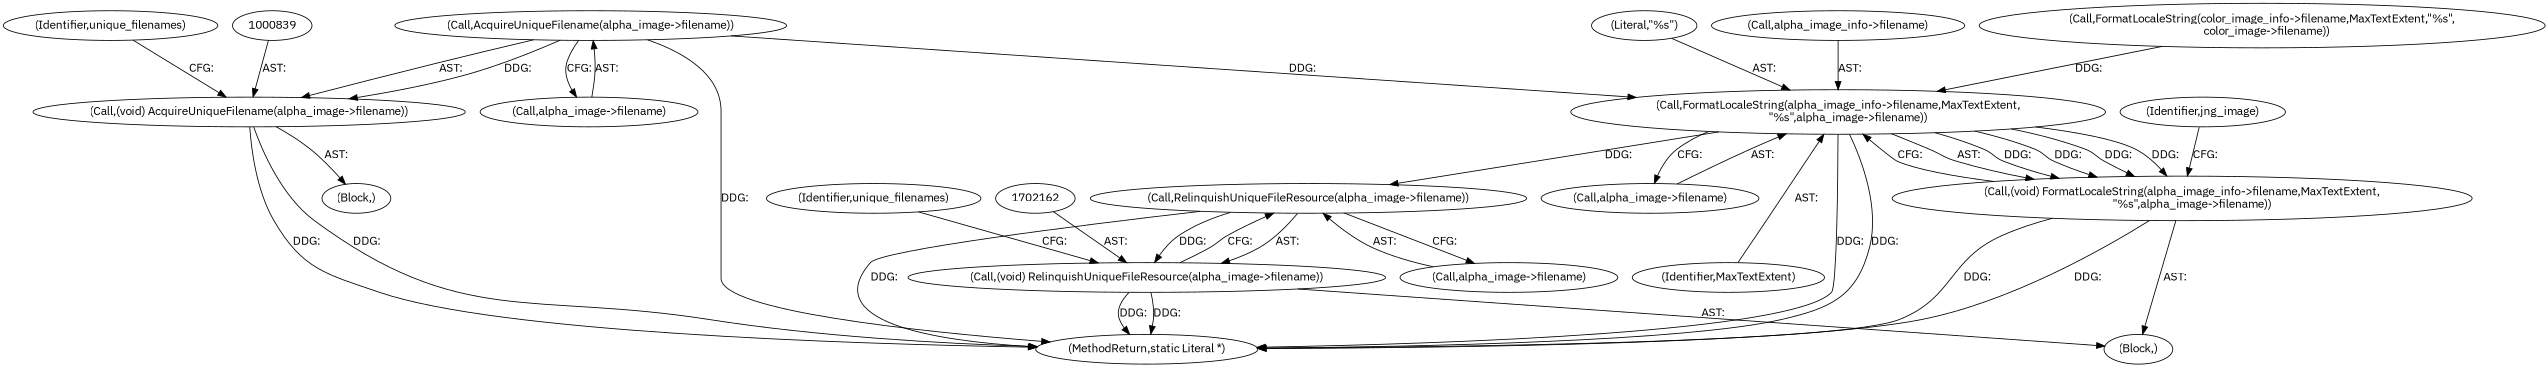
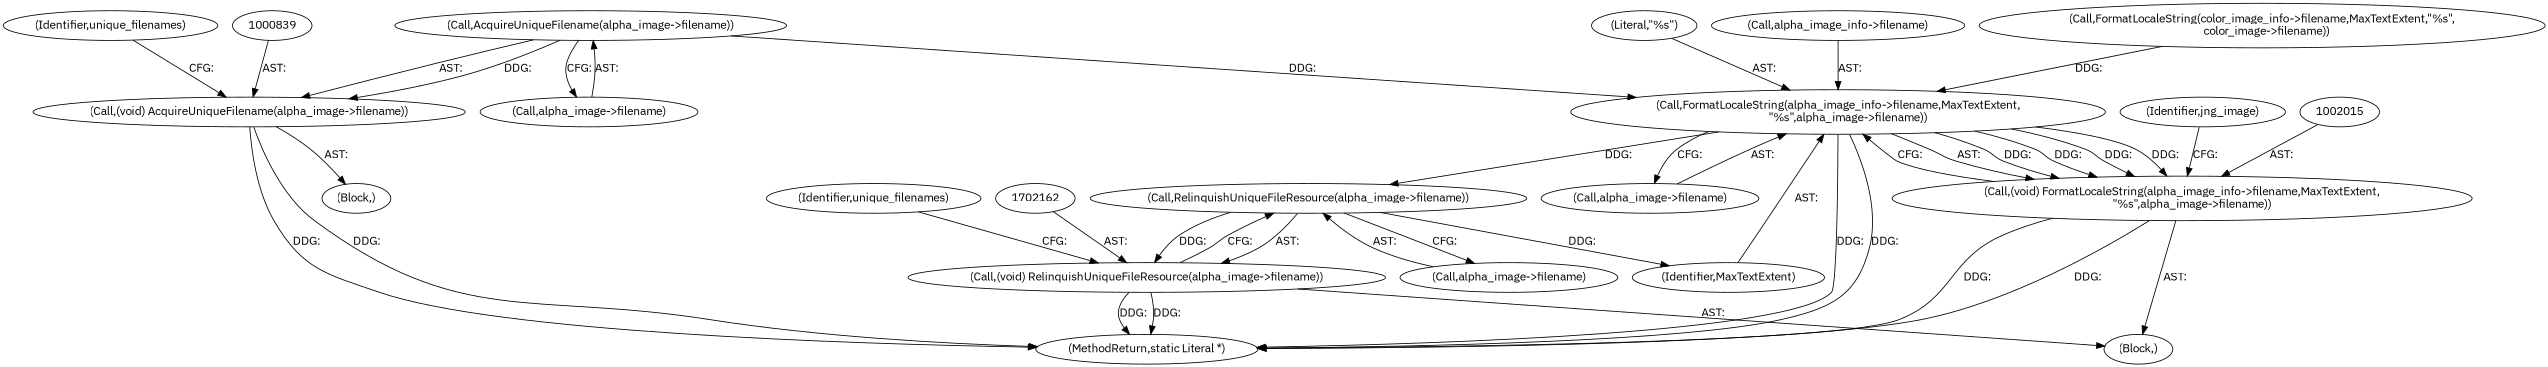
none -> (2340, 112)
(926, 248) -> (1521, 238)
(742, 295) -> none
